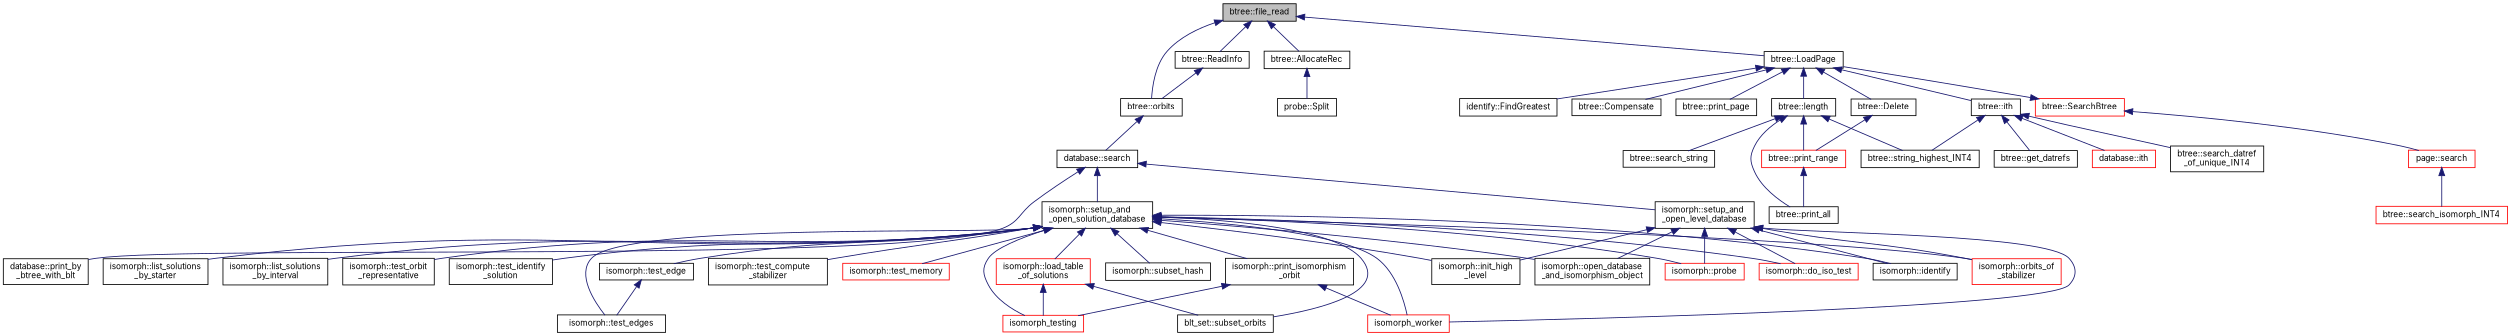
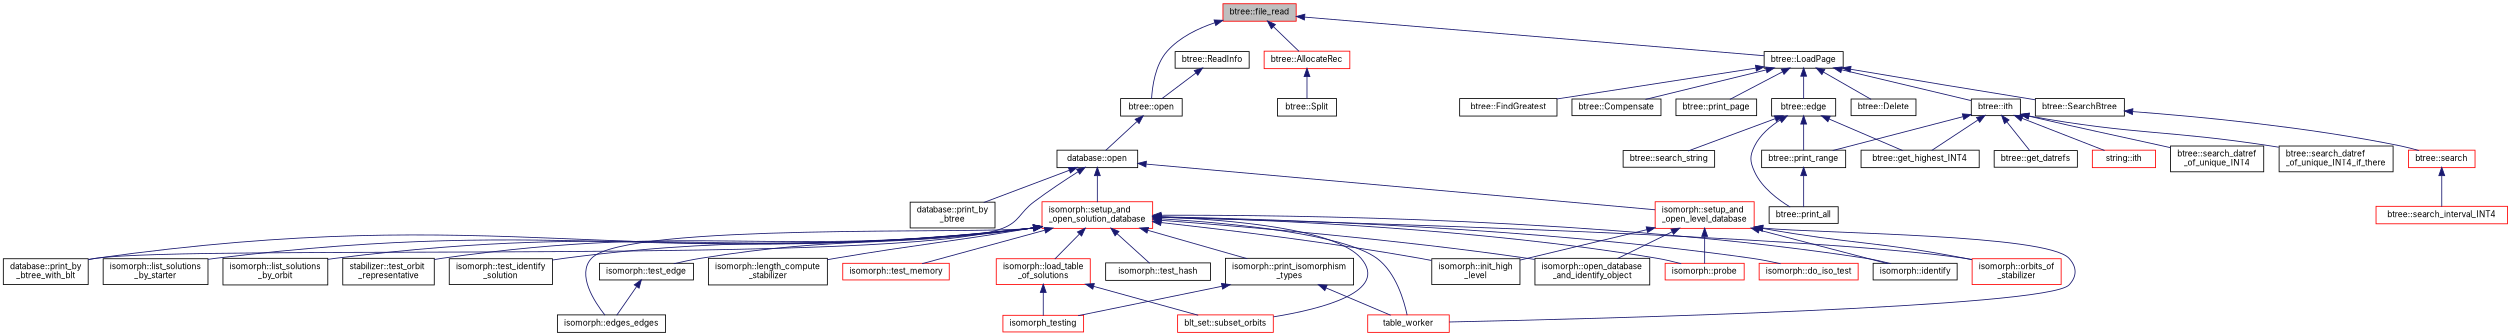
(1260, 12) -> (1260, 12)
(1233, 39) -> none
(1307, 60) -> (1307, 60)
(1937, 82) -> (1943, 85)
(1151, 107) -> (1151, 107)
(1307, 107) -> (1307, 107)
(1508, 107) -> (1508, 107)
(1804, 107) -> (1804, 107)
(2080, 107) -> (2080, 107)
(1840, 135) -> (1898, 134)
(1097, 159) -> (1097, 159)
(1804, 159) -> (1804, 159)
(1920, 159) -> (1920, 159)
(2124, 159) -> (2124, 159)
none -> (2336, 159)
(2442, 159) -> (2442, 159)
none -> (953, 215)
(1097, 215) -> (1097, 215)
(1705, 215) -> (1705, 215)
(2442, 215) -> (2442, 215)
(1771, 251) -> none
(985, 265) -> (466, 235)
(275, 272) -> (275, 272)
(389, 272) -> (389, 272)
(768, 272) -> (768, 272)
(1158, 272) -> (1158, 272)
(1290, 272) -> (1290, 272)
(1592, 272) -> (1592, 272)
(611, 324) -> (611, 324)
(1225, 324) -> (1225, 324)
(1408, 324) -> (1408, 324)
